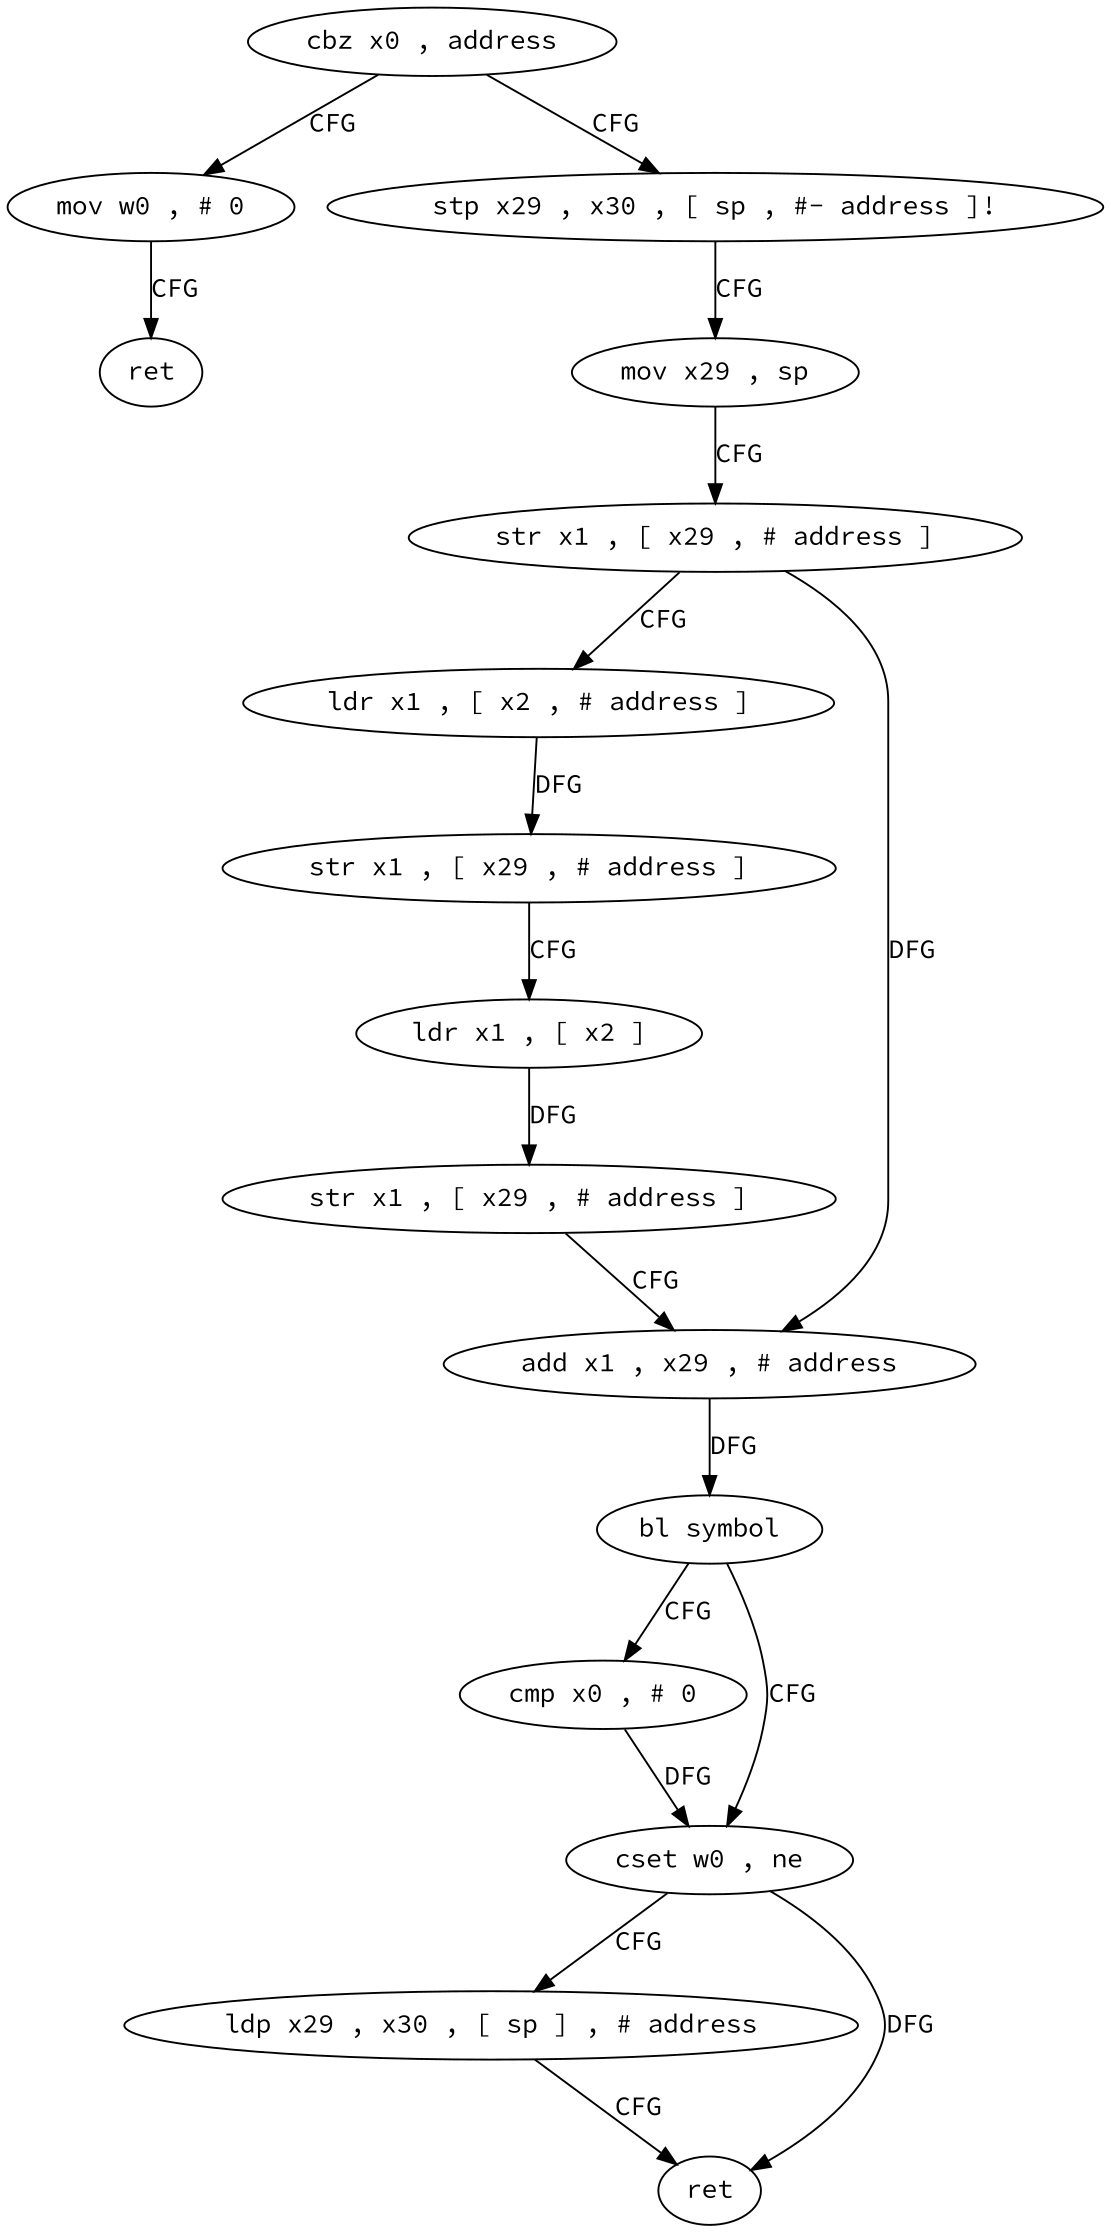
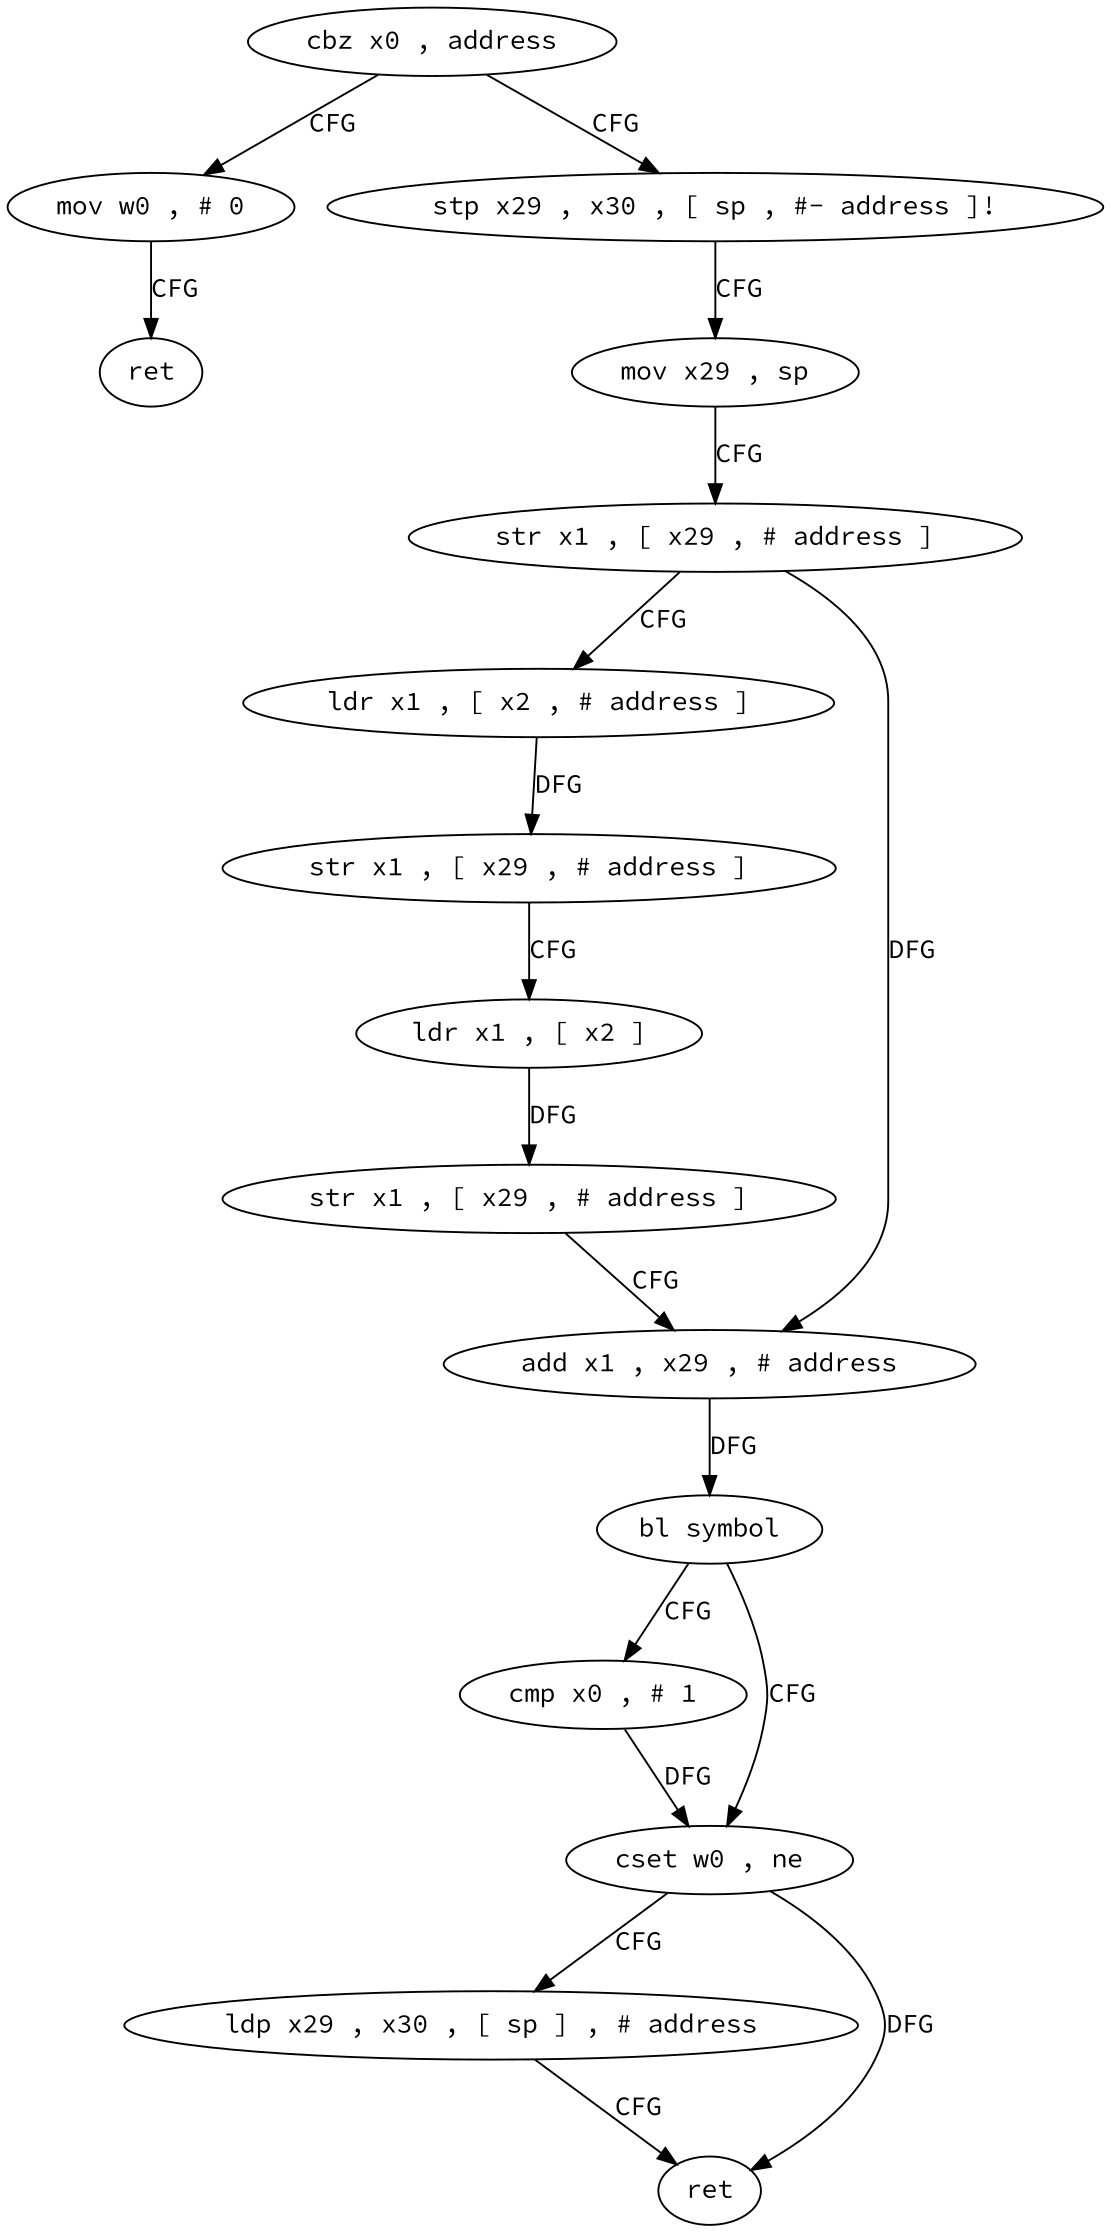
(603, 1695) -> (603, 1695)
